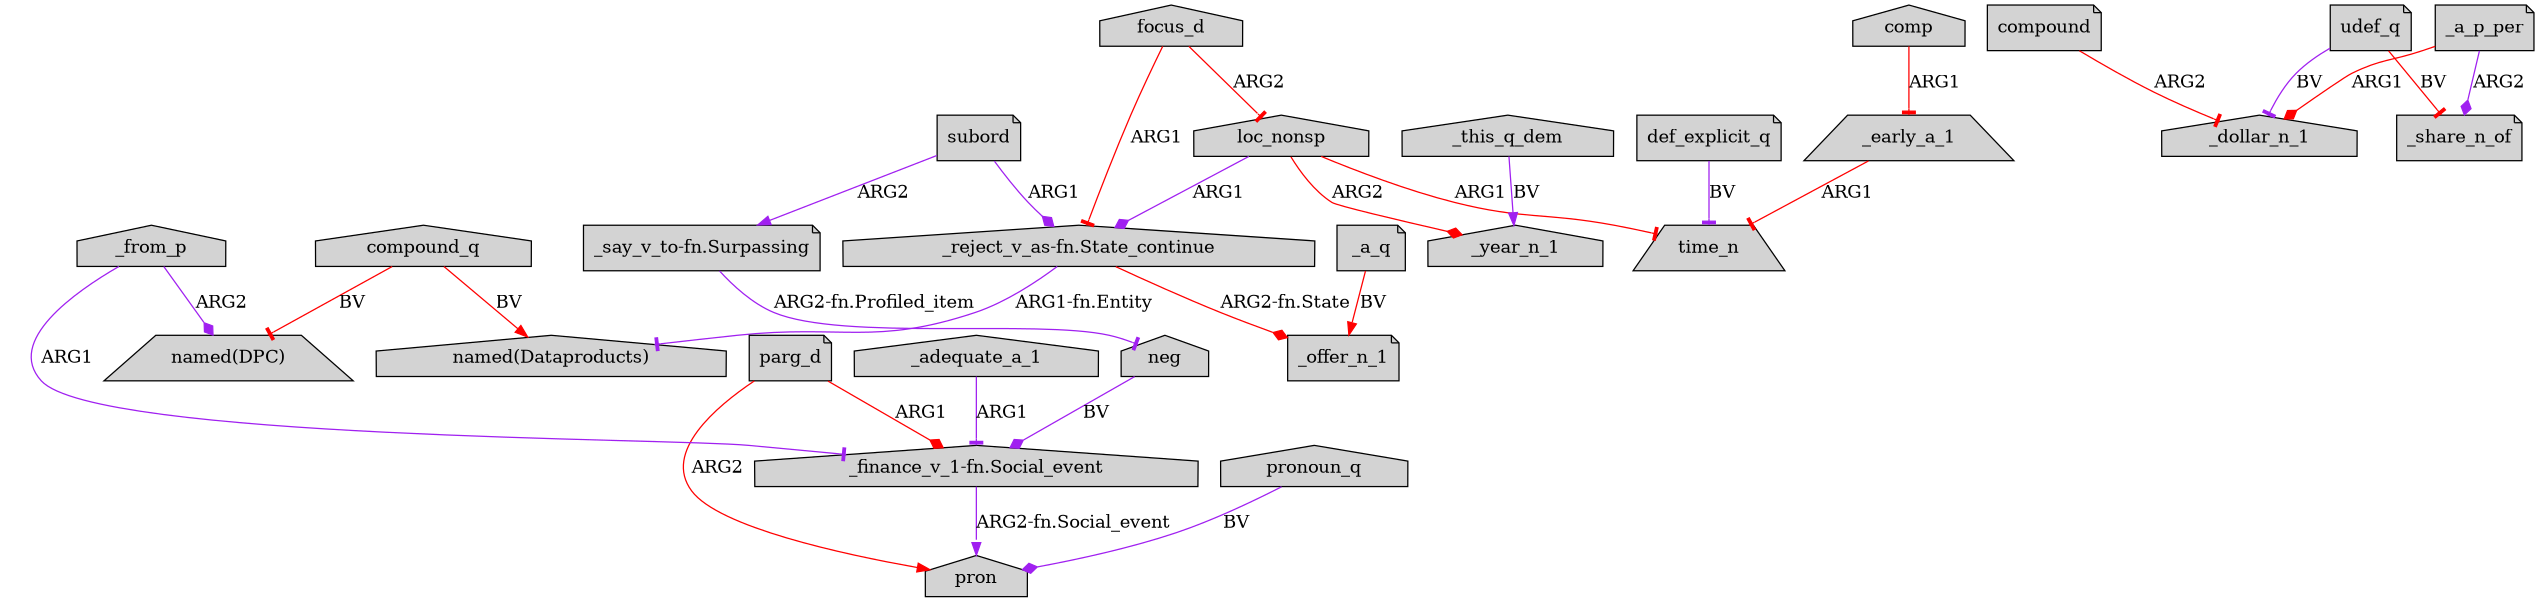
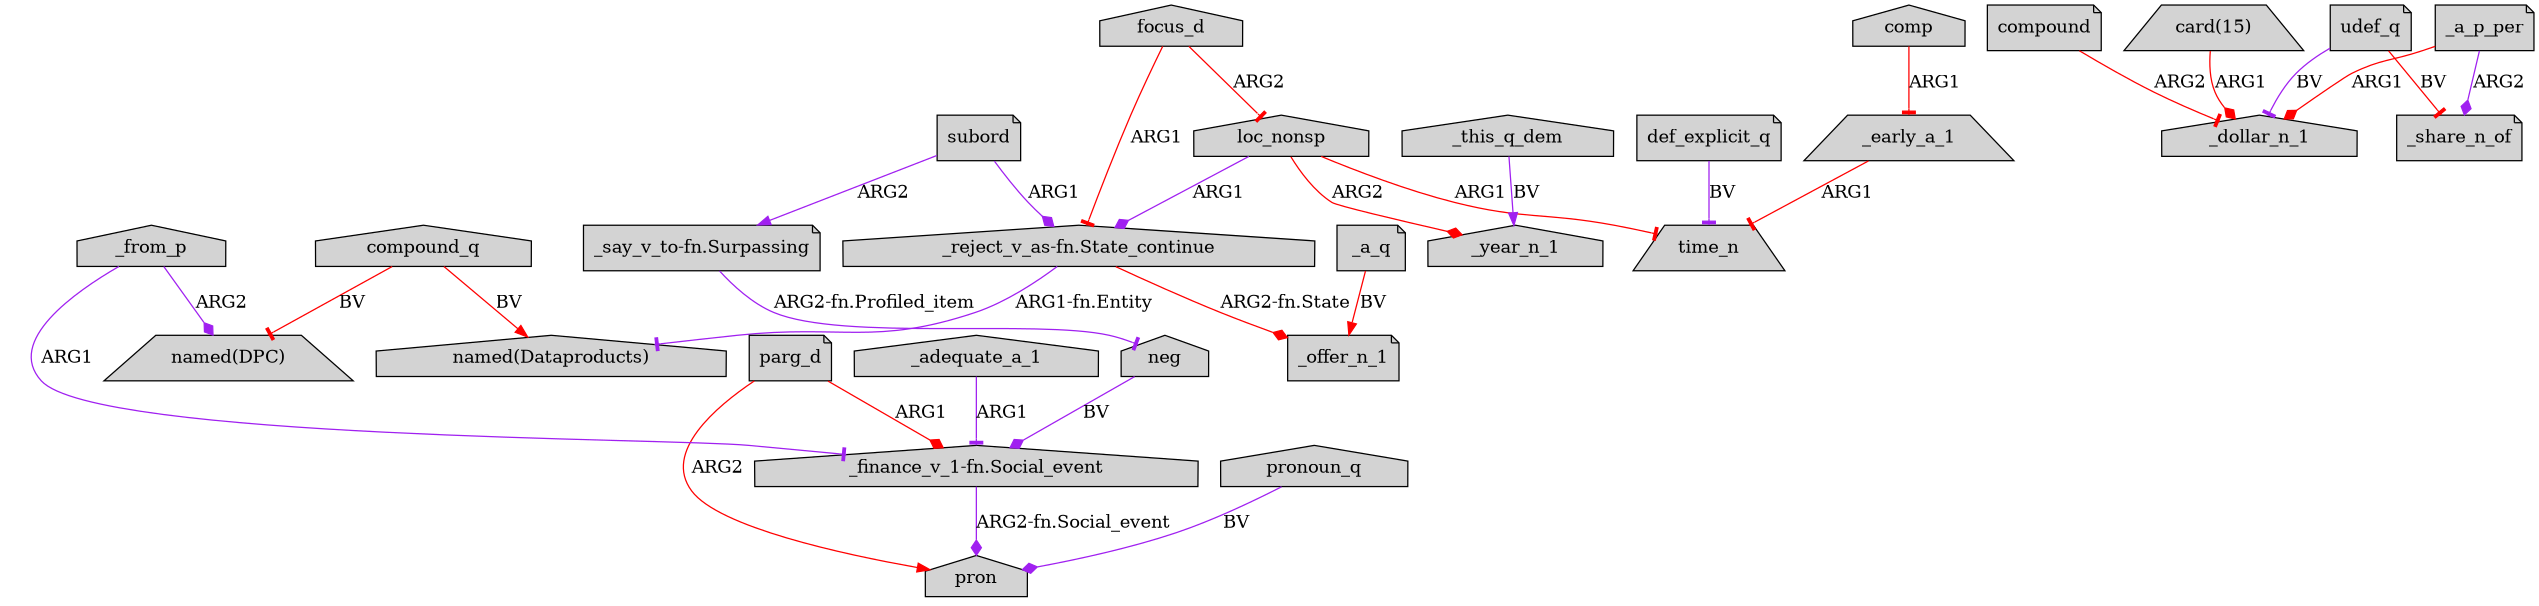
none -> (2214, 28)
(976, 513) -> (976, 513)
